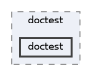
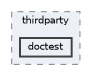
(46, 21) -> (46, 21)
